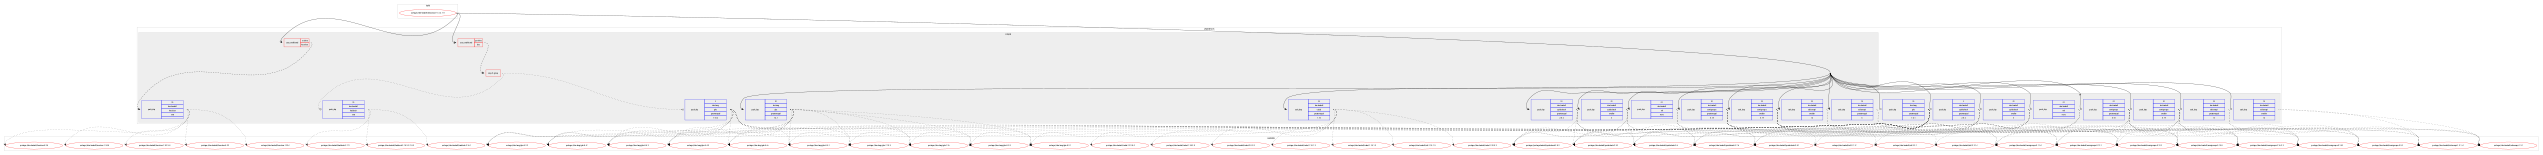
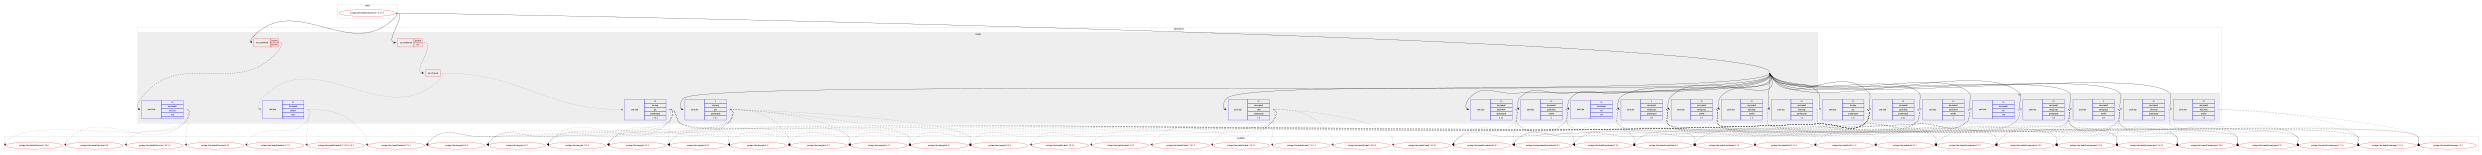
(94, 146) -> none
(1422, 146) -> (1301, 146)
